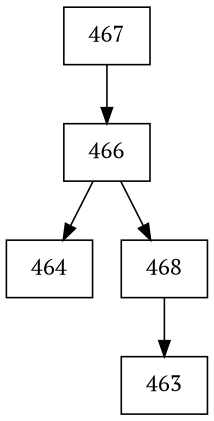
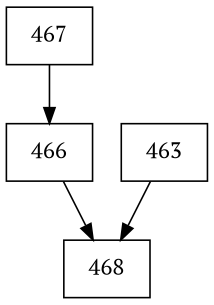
(49, 269) -> none
(164, 319) -> (139, 203)
